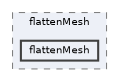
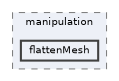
(60, 22) -> (60, 22)
